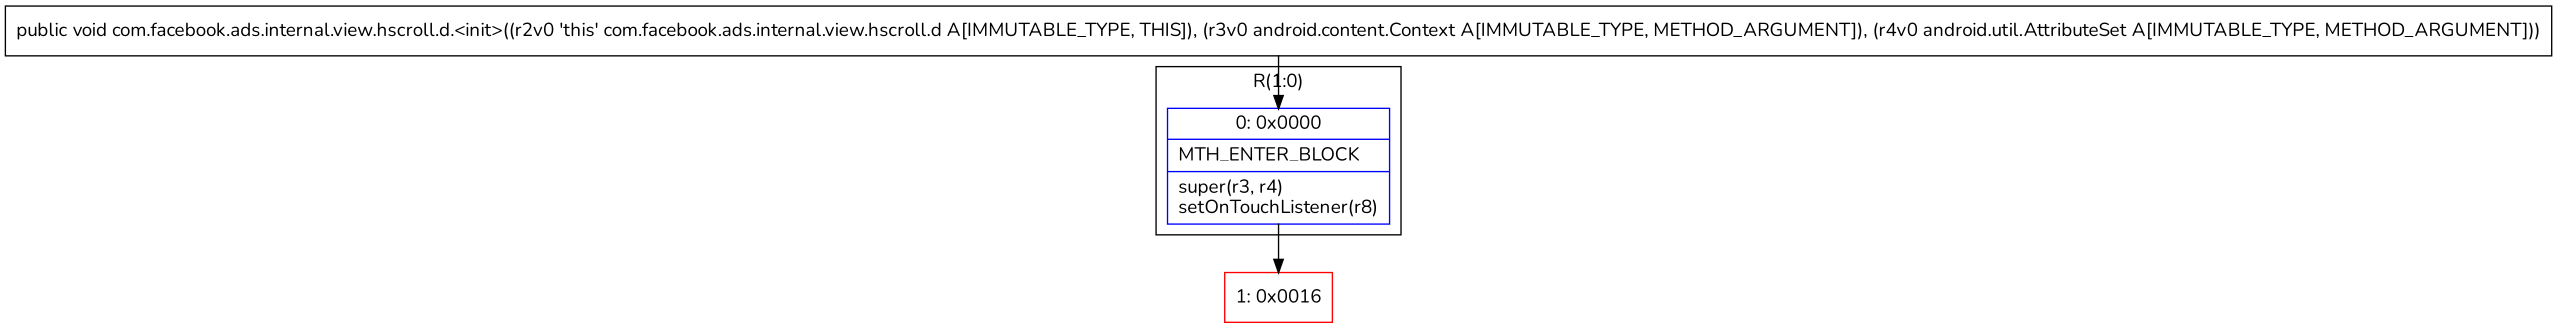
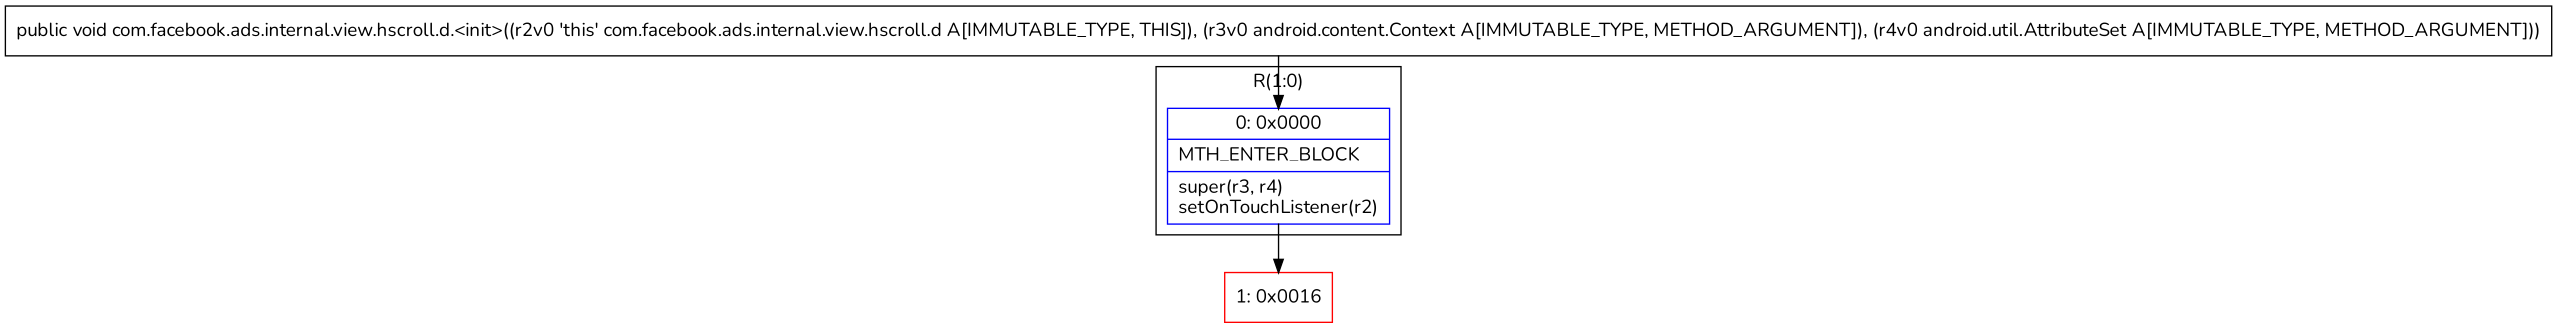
(1279, 207) -> (1279, 207)
